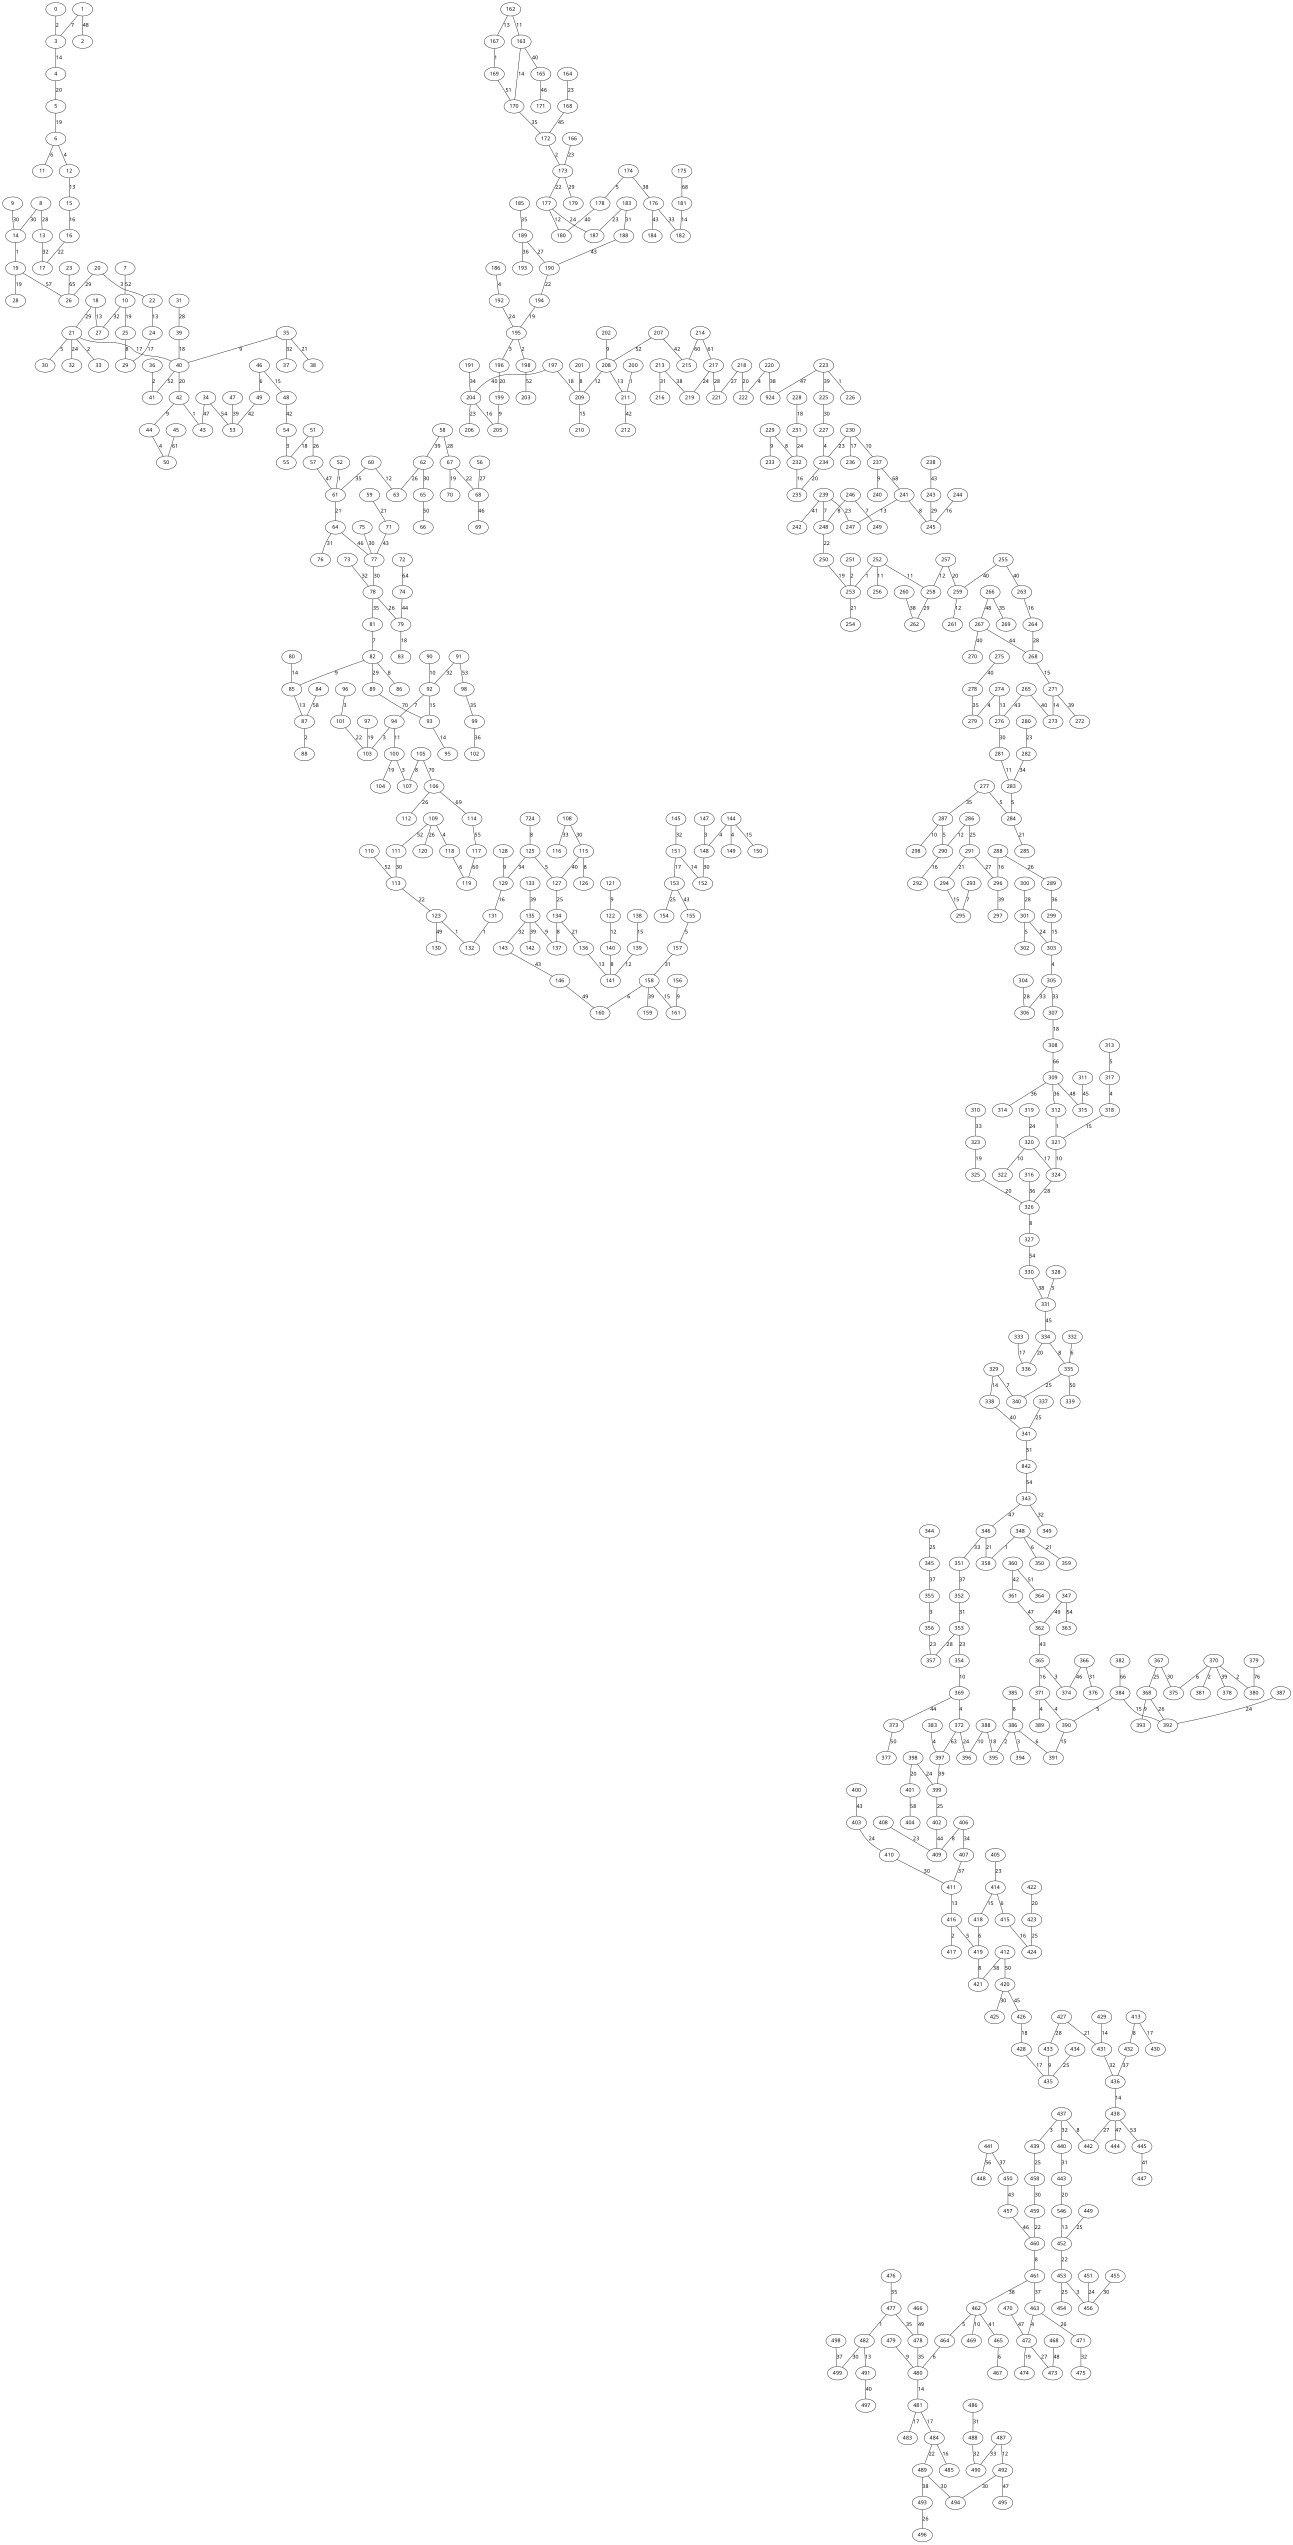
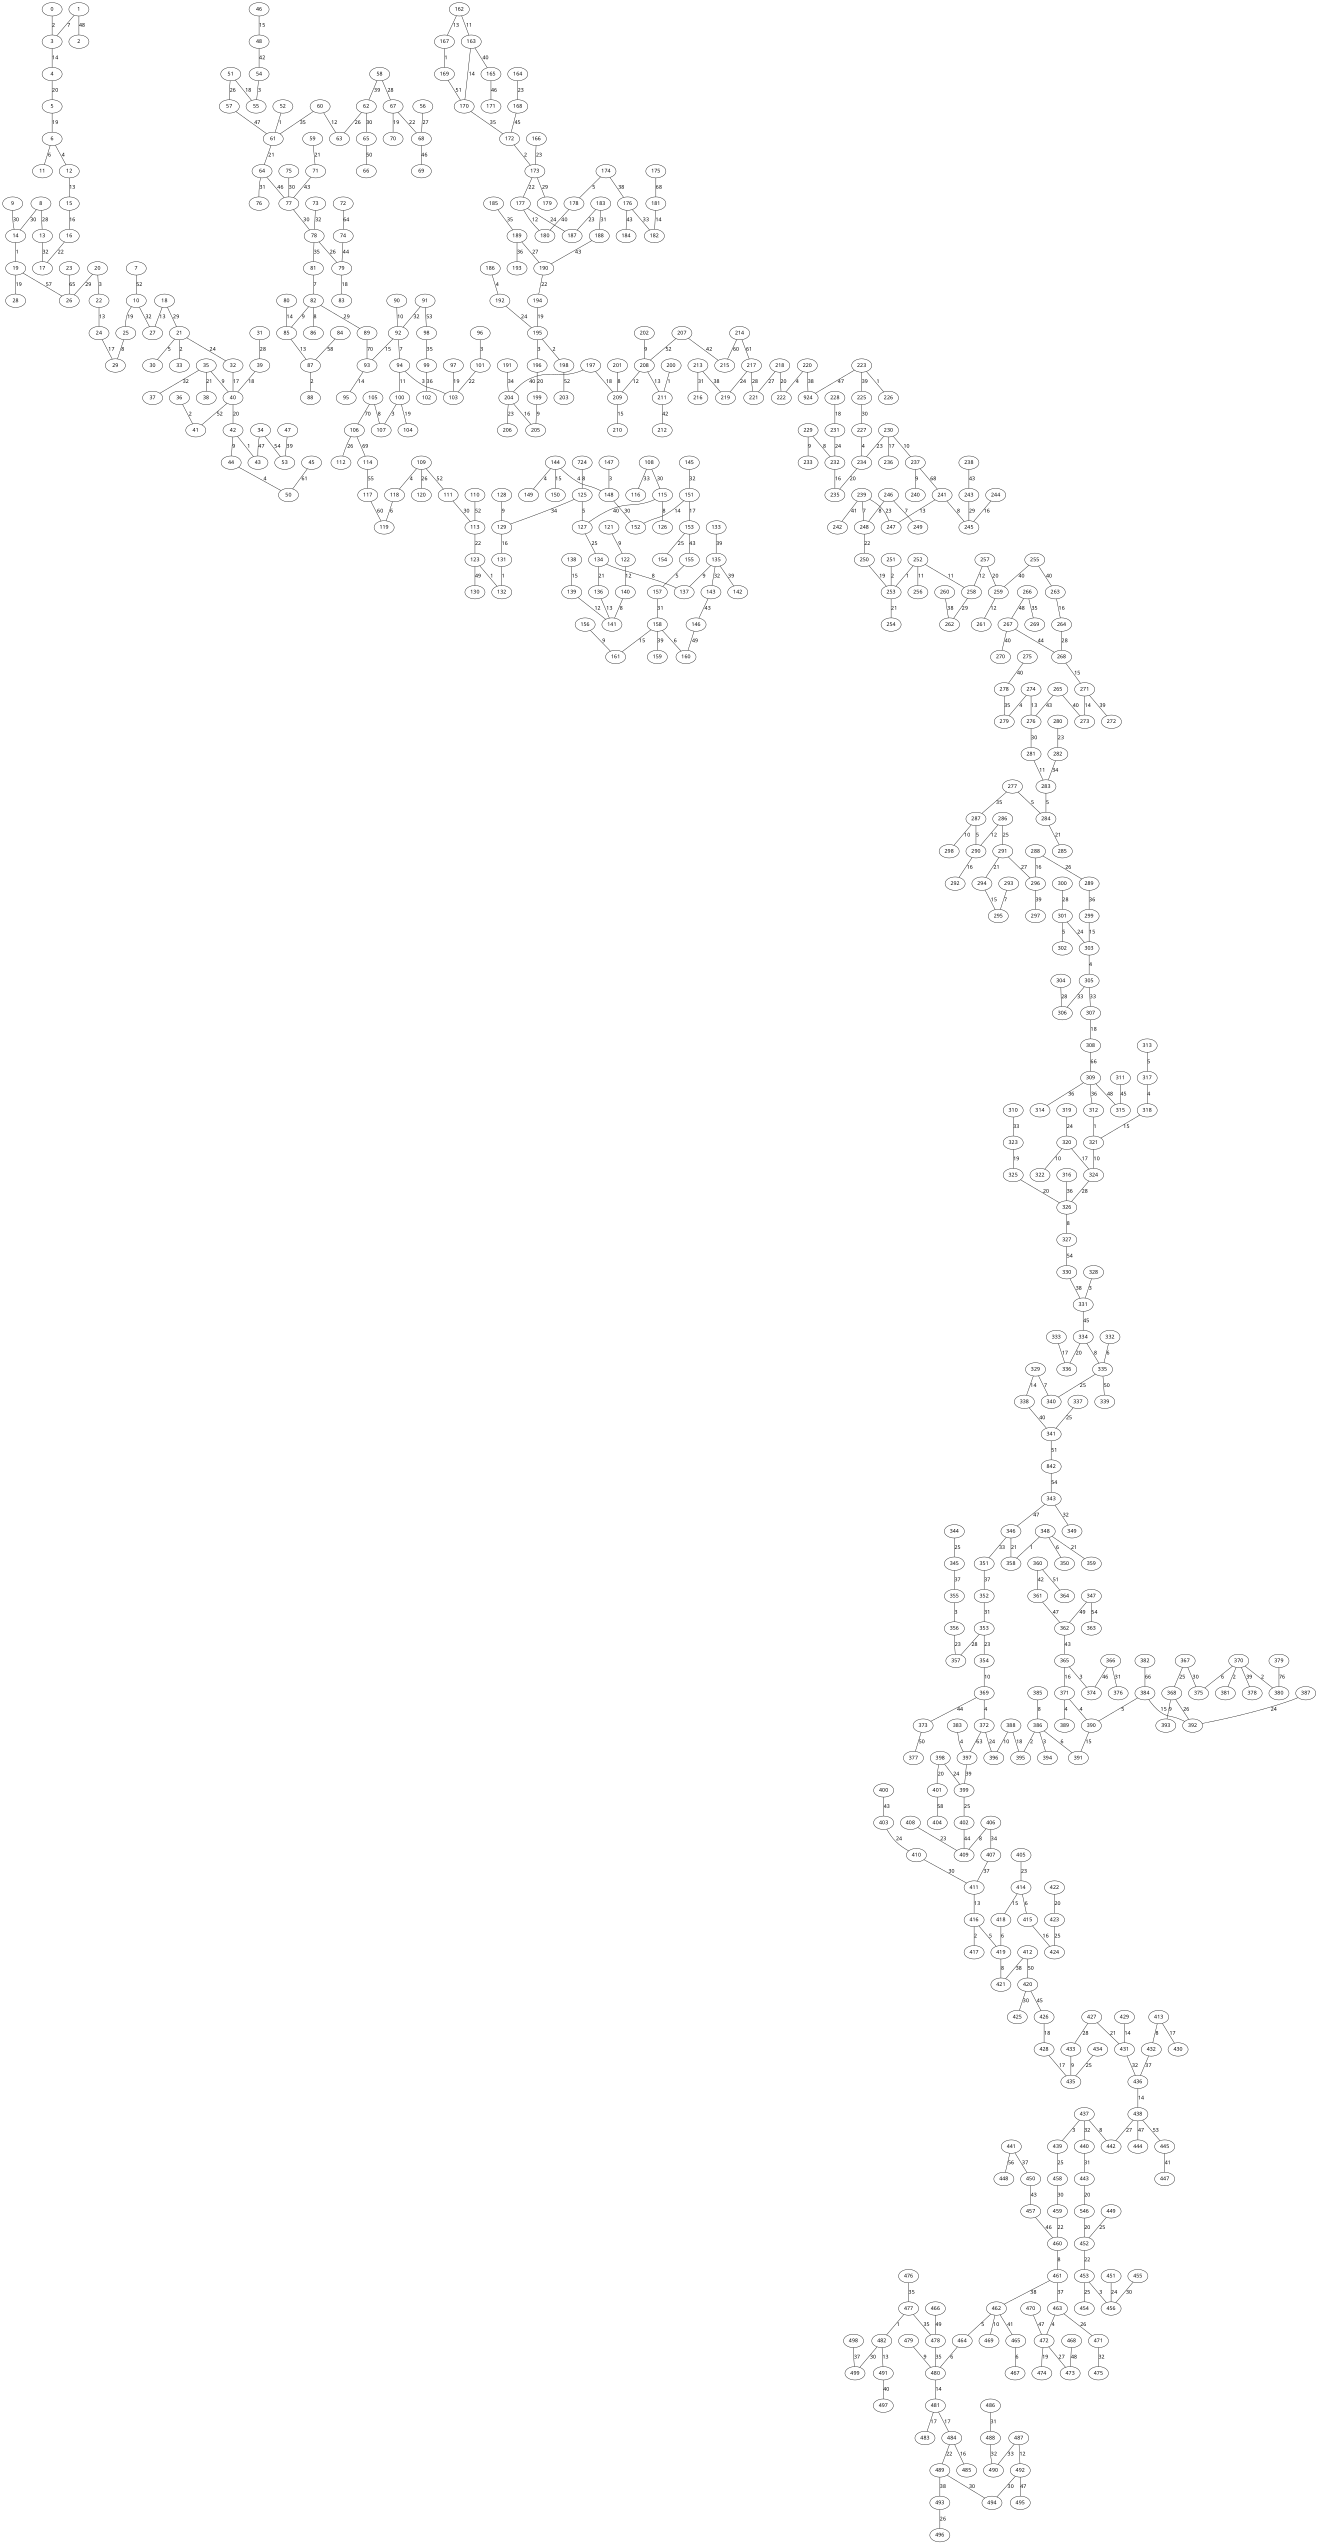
(129, 346) -> (233, 382)
(259, 398) -> none
(1065, 2228) -> (1087, 2228)
